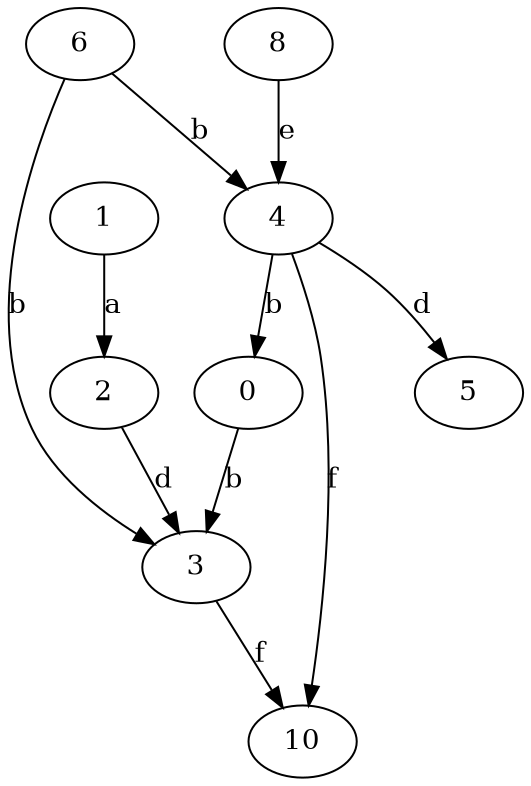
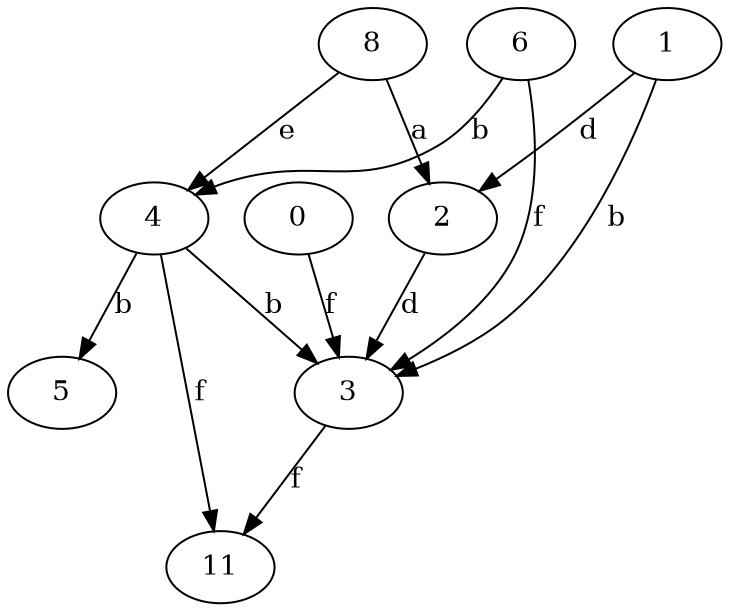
none -> (404, 122)
none -> (567, 252)
(265, 296) -> (244, 299)
(18, 306) -> (539, 218)
(113, 306) -> (589, 131)
(423, 306) -> (124, 306)
(234, 480) -> (331, 306)
(303, 742) -> (220, 567)
